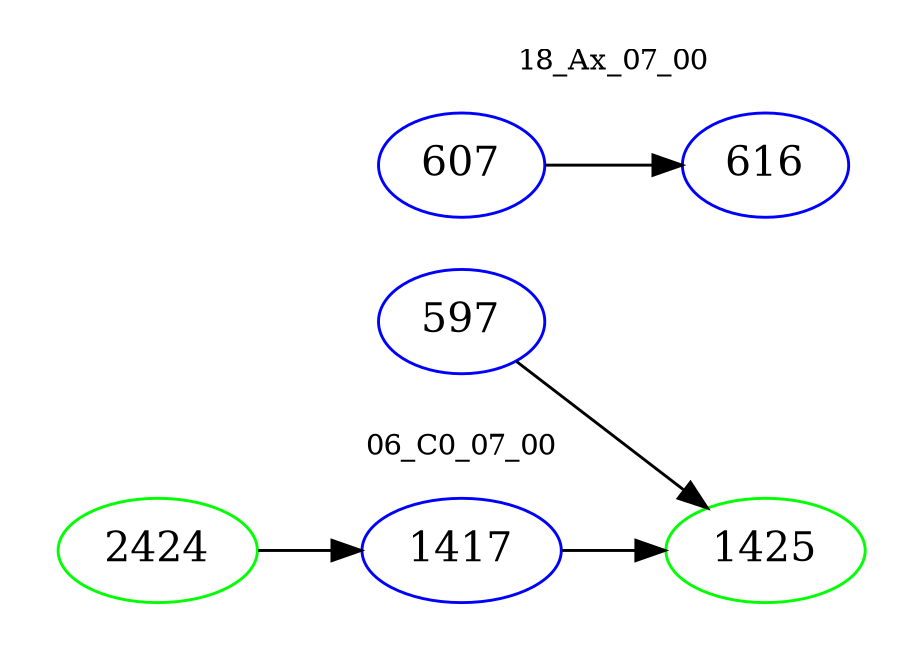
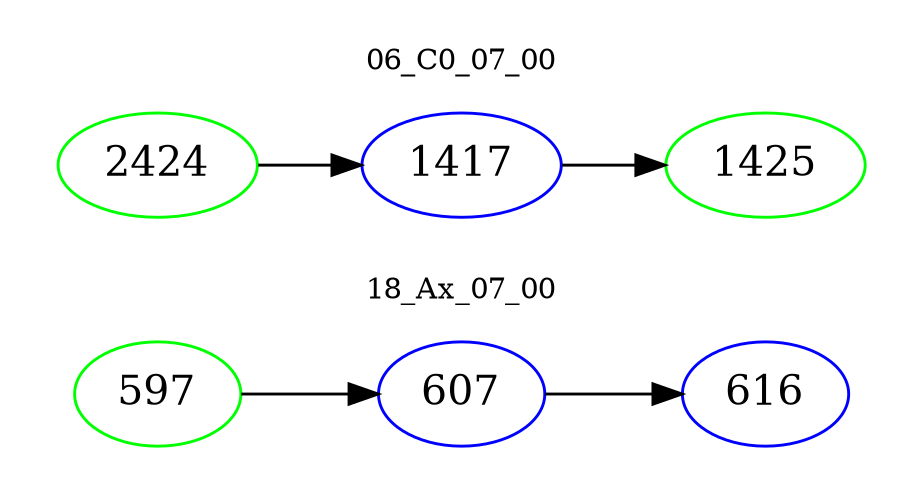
(462, 322) -> (158, 394)
(617, 439) -> (295, 394)
